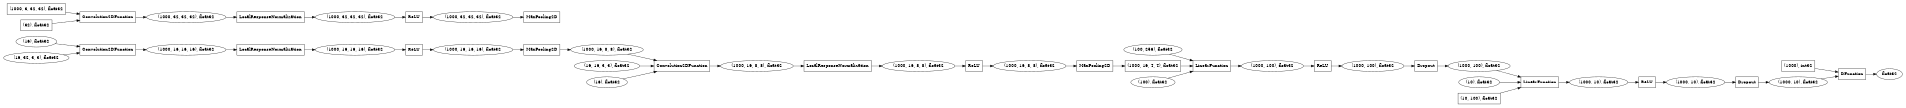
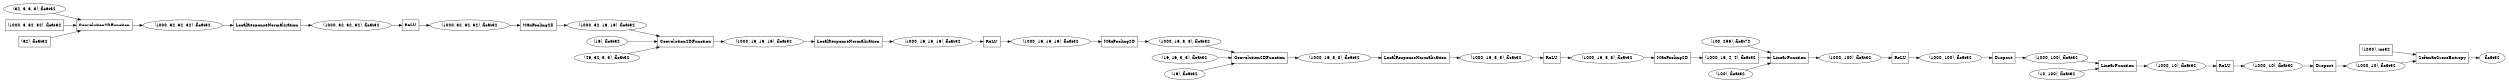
none -> (35, 9)
none -> (607, 25)
(1153, 50) -> (1731, 42)
(36, 58) -> (607, 58)
(1852, 74) -> (2442, 58)
(1479, 82) -> none
(1479, 99) -> (2057, 74)
